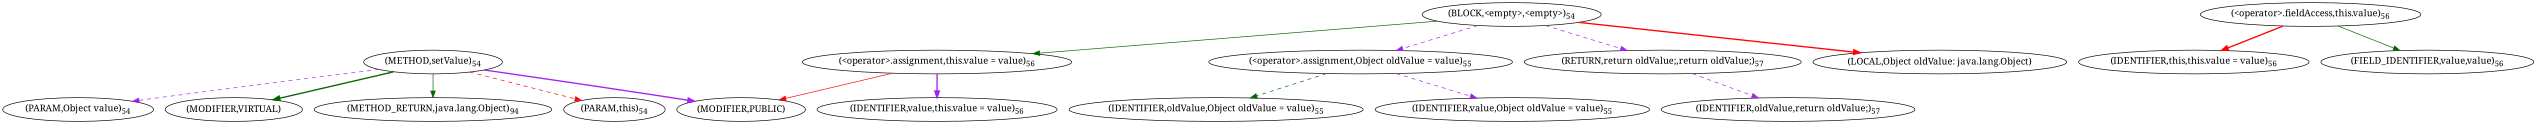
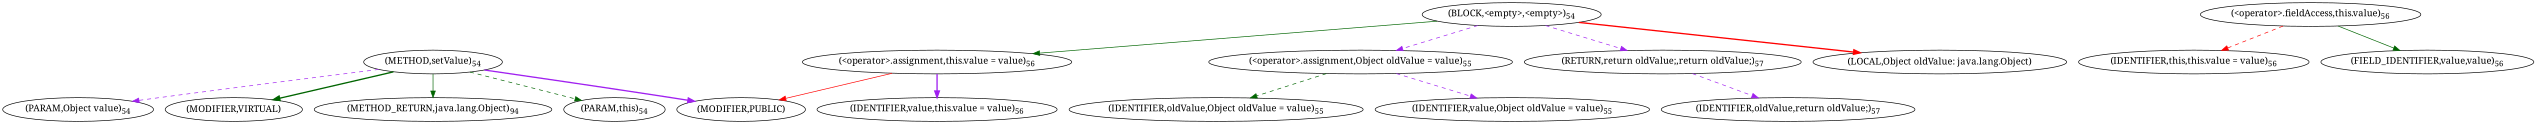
(2255, 37) -> (2255, 37)
(523, 85) -> (523, 85)
